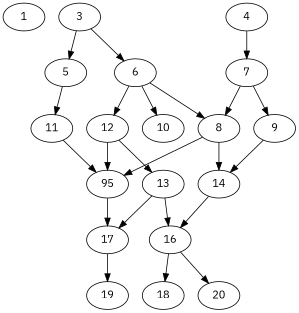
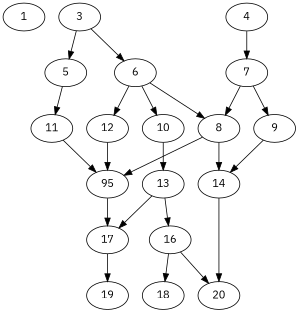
(133, 153) -> (163, 151)
(197, 209) -> (219, 236)
